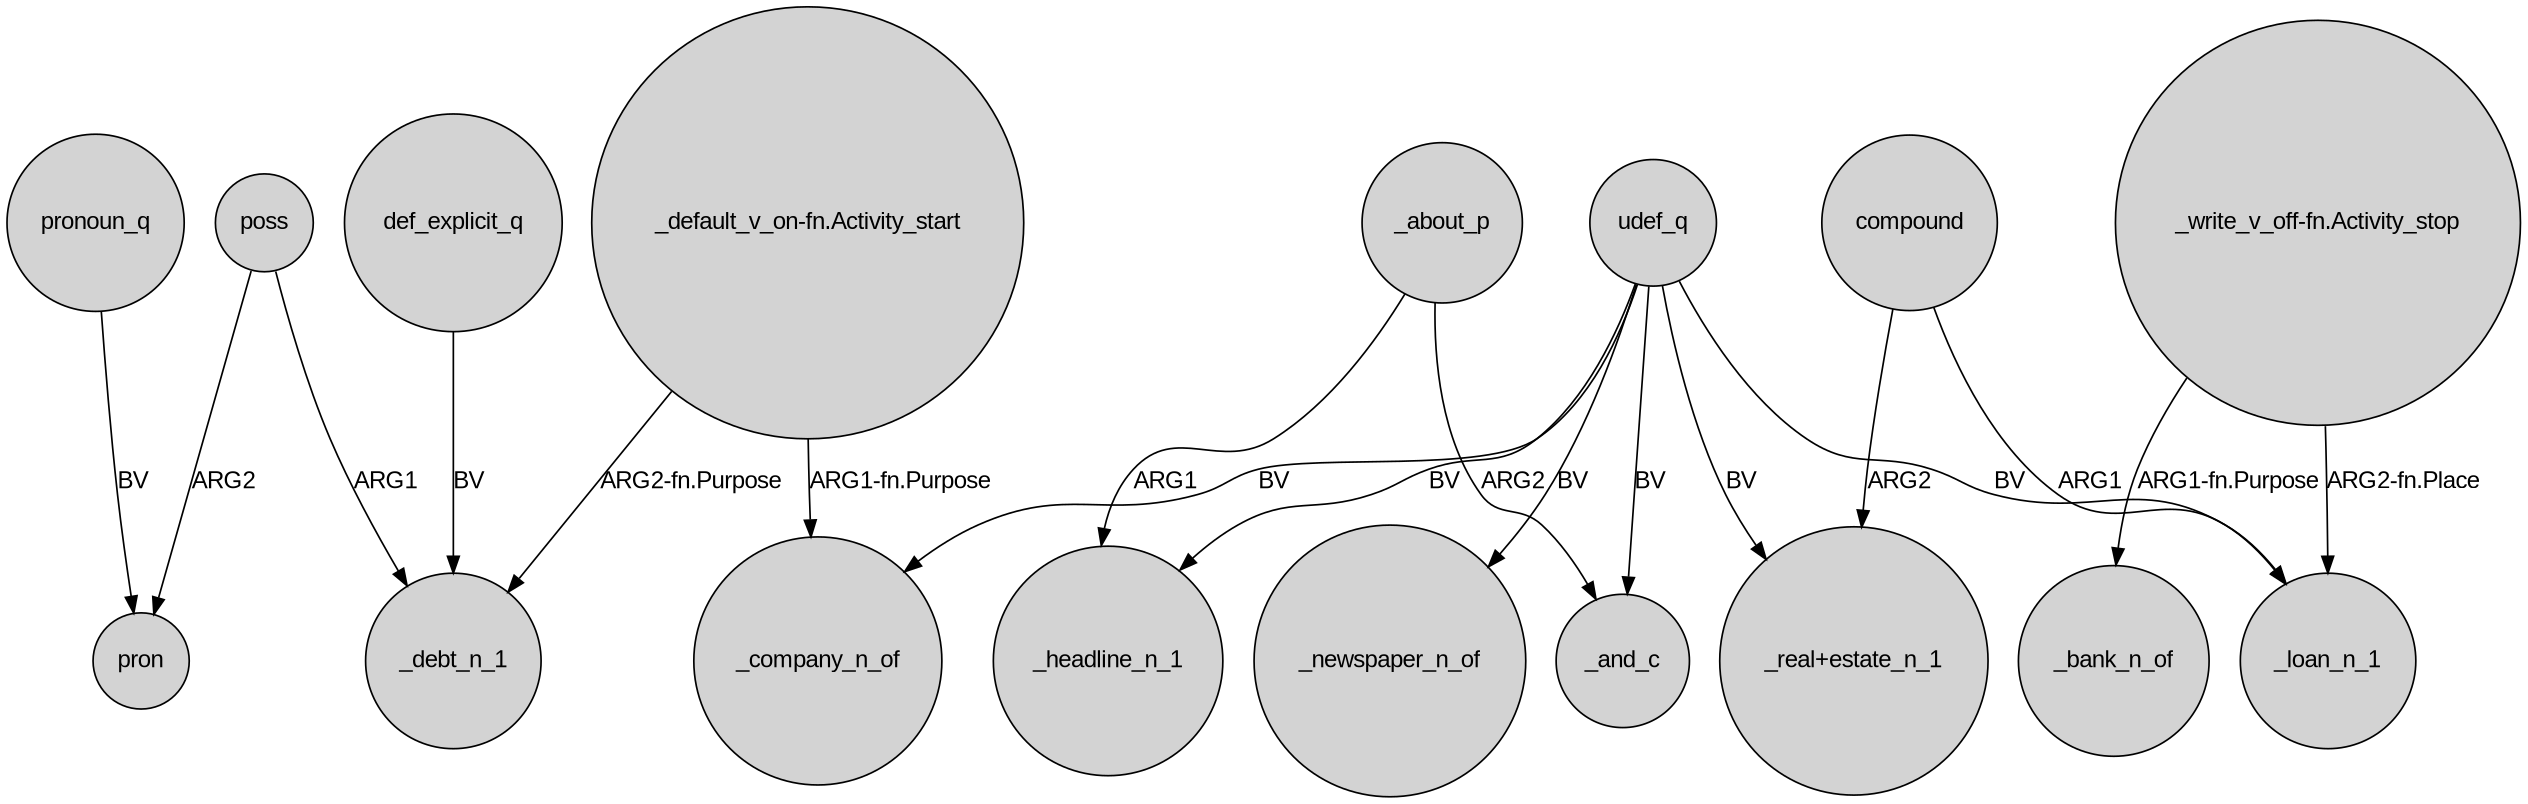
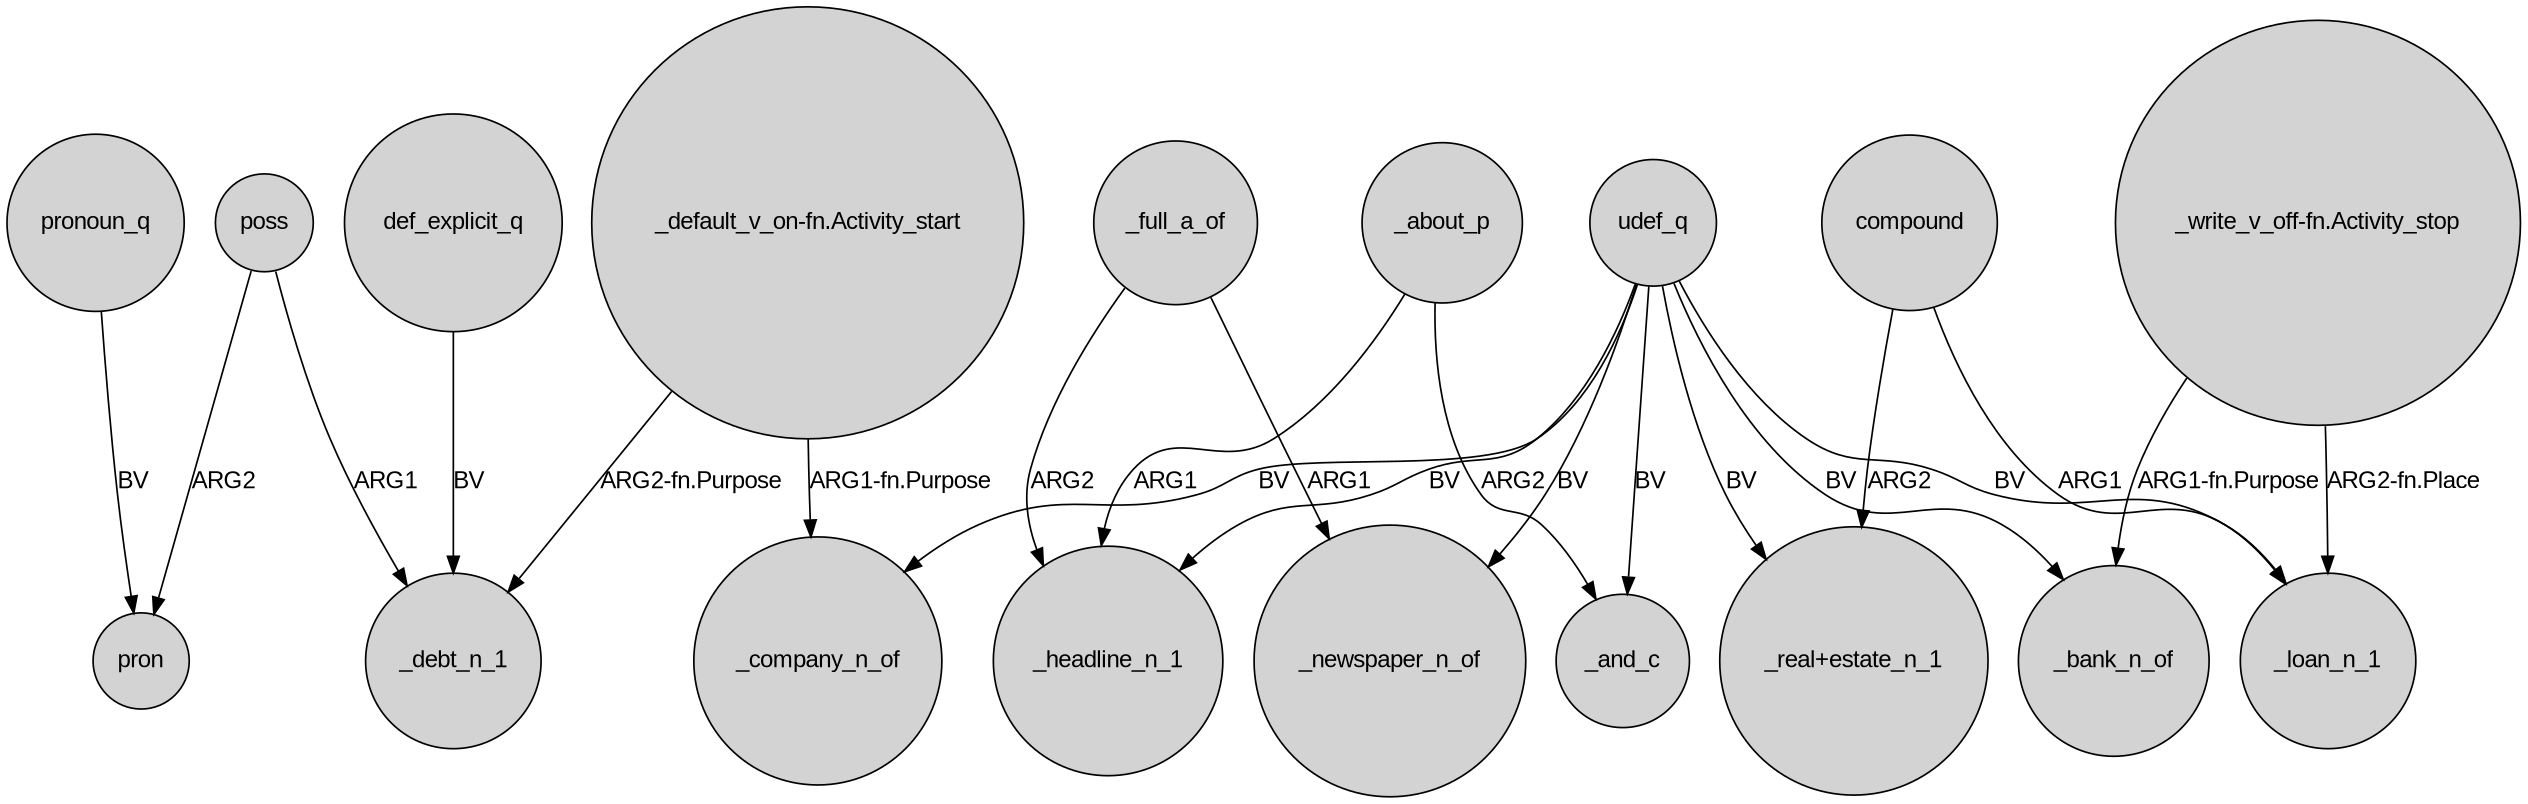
none -> (1176, 223)
none -> (1819, 490)
